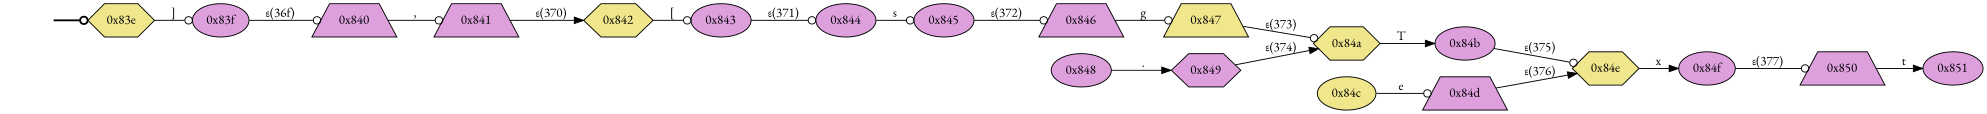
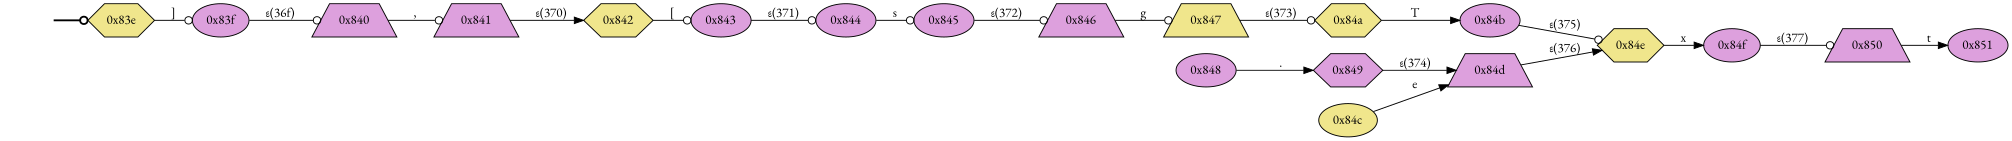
(1272, 58) -> (1415, 70)
(1400, 93) -> (1407, 100)
